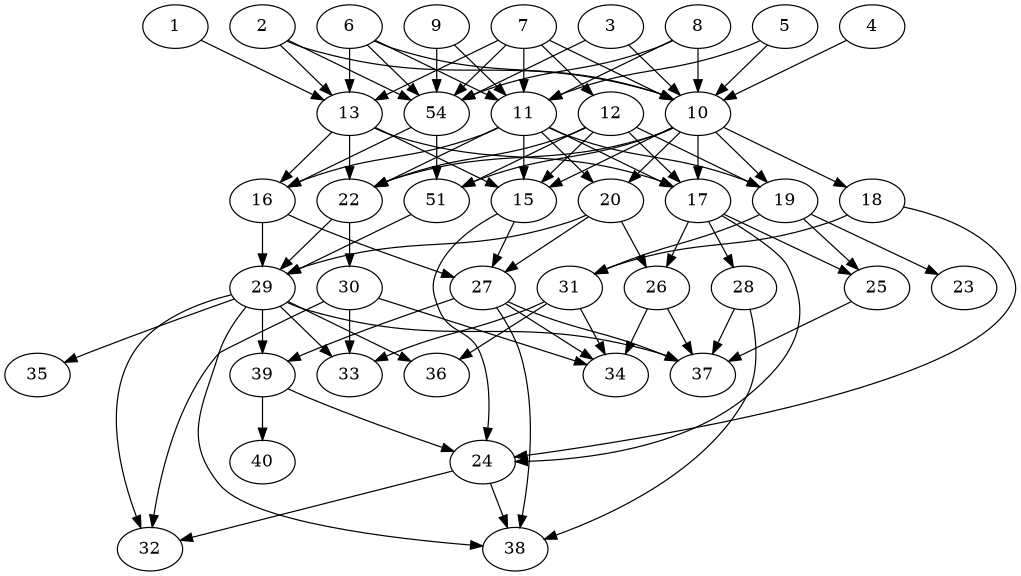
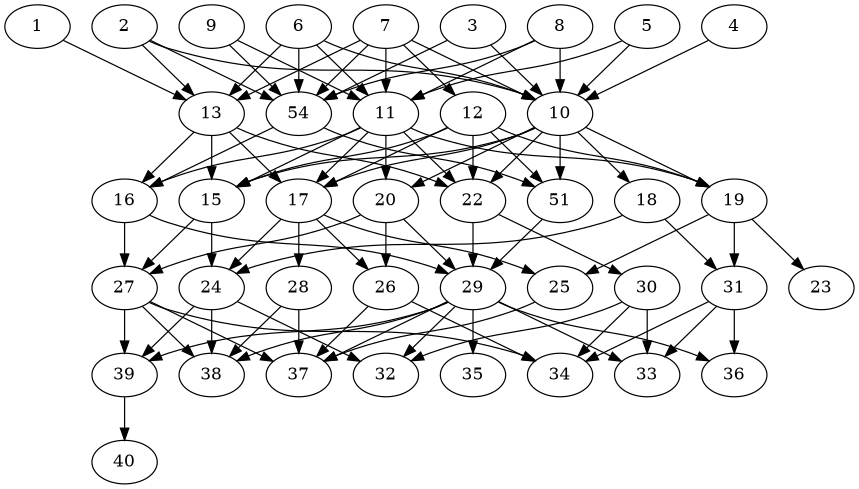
(365, 420) -> (174, 326)
